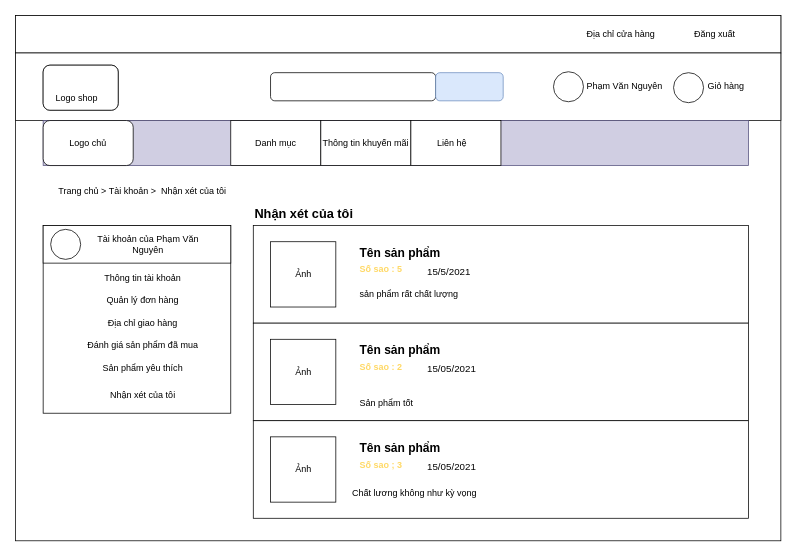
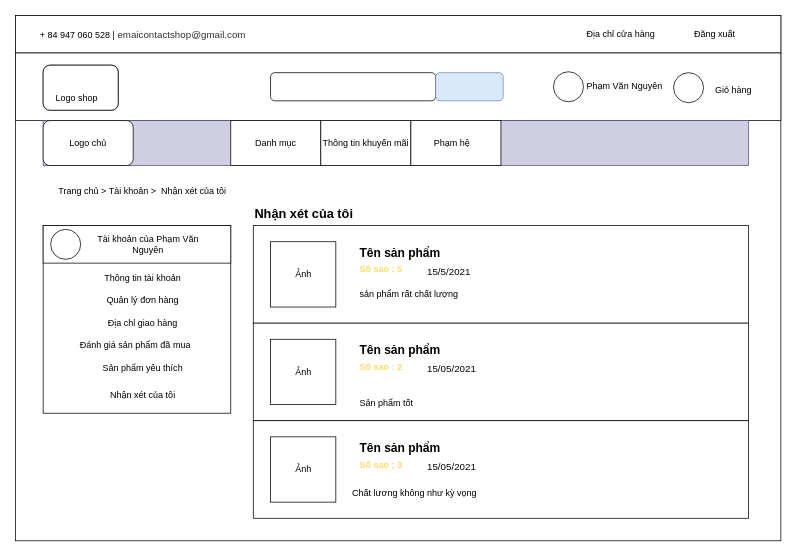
none -> (143, 34)
(726, 87) -> (733, 90)
(452, 143) -> (452, 143)
(143, 345) -> (135, 345)
